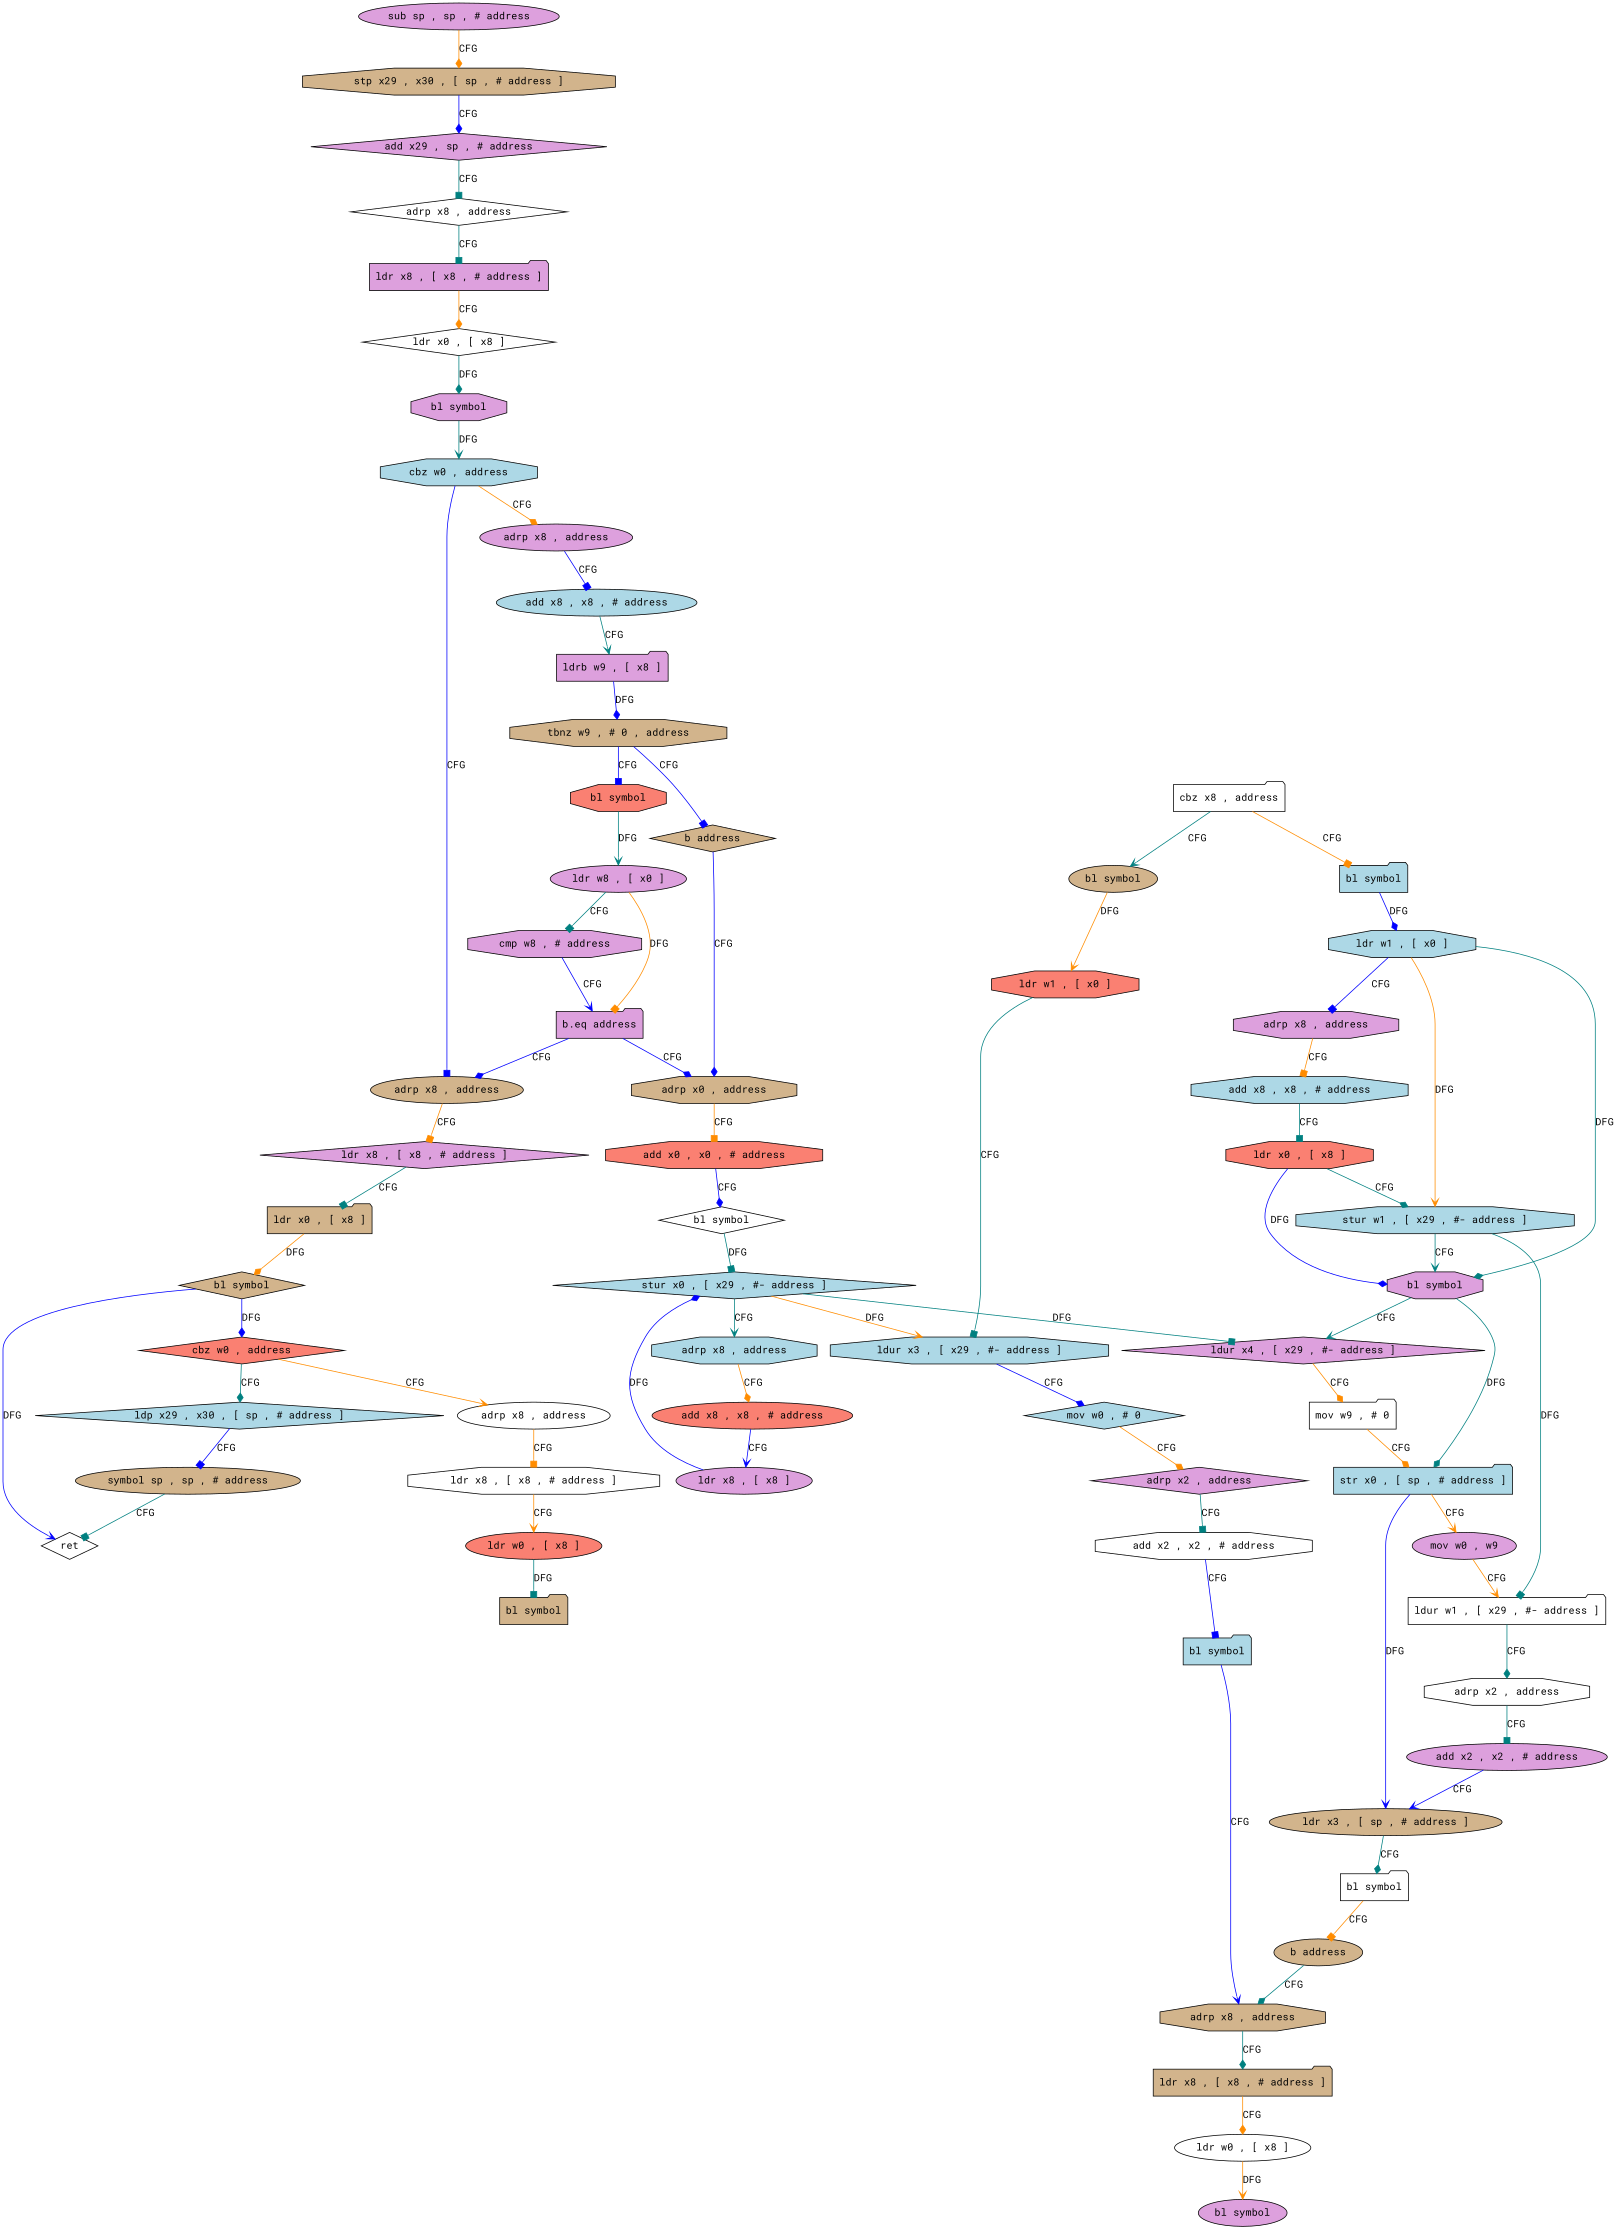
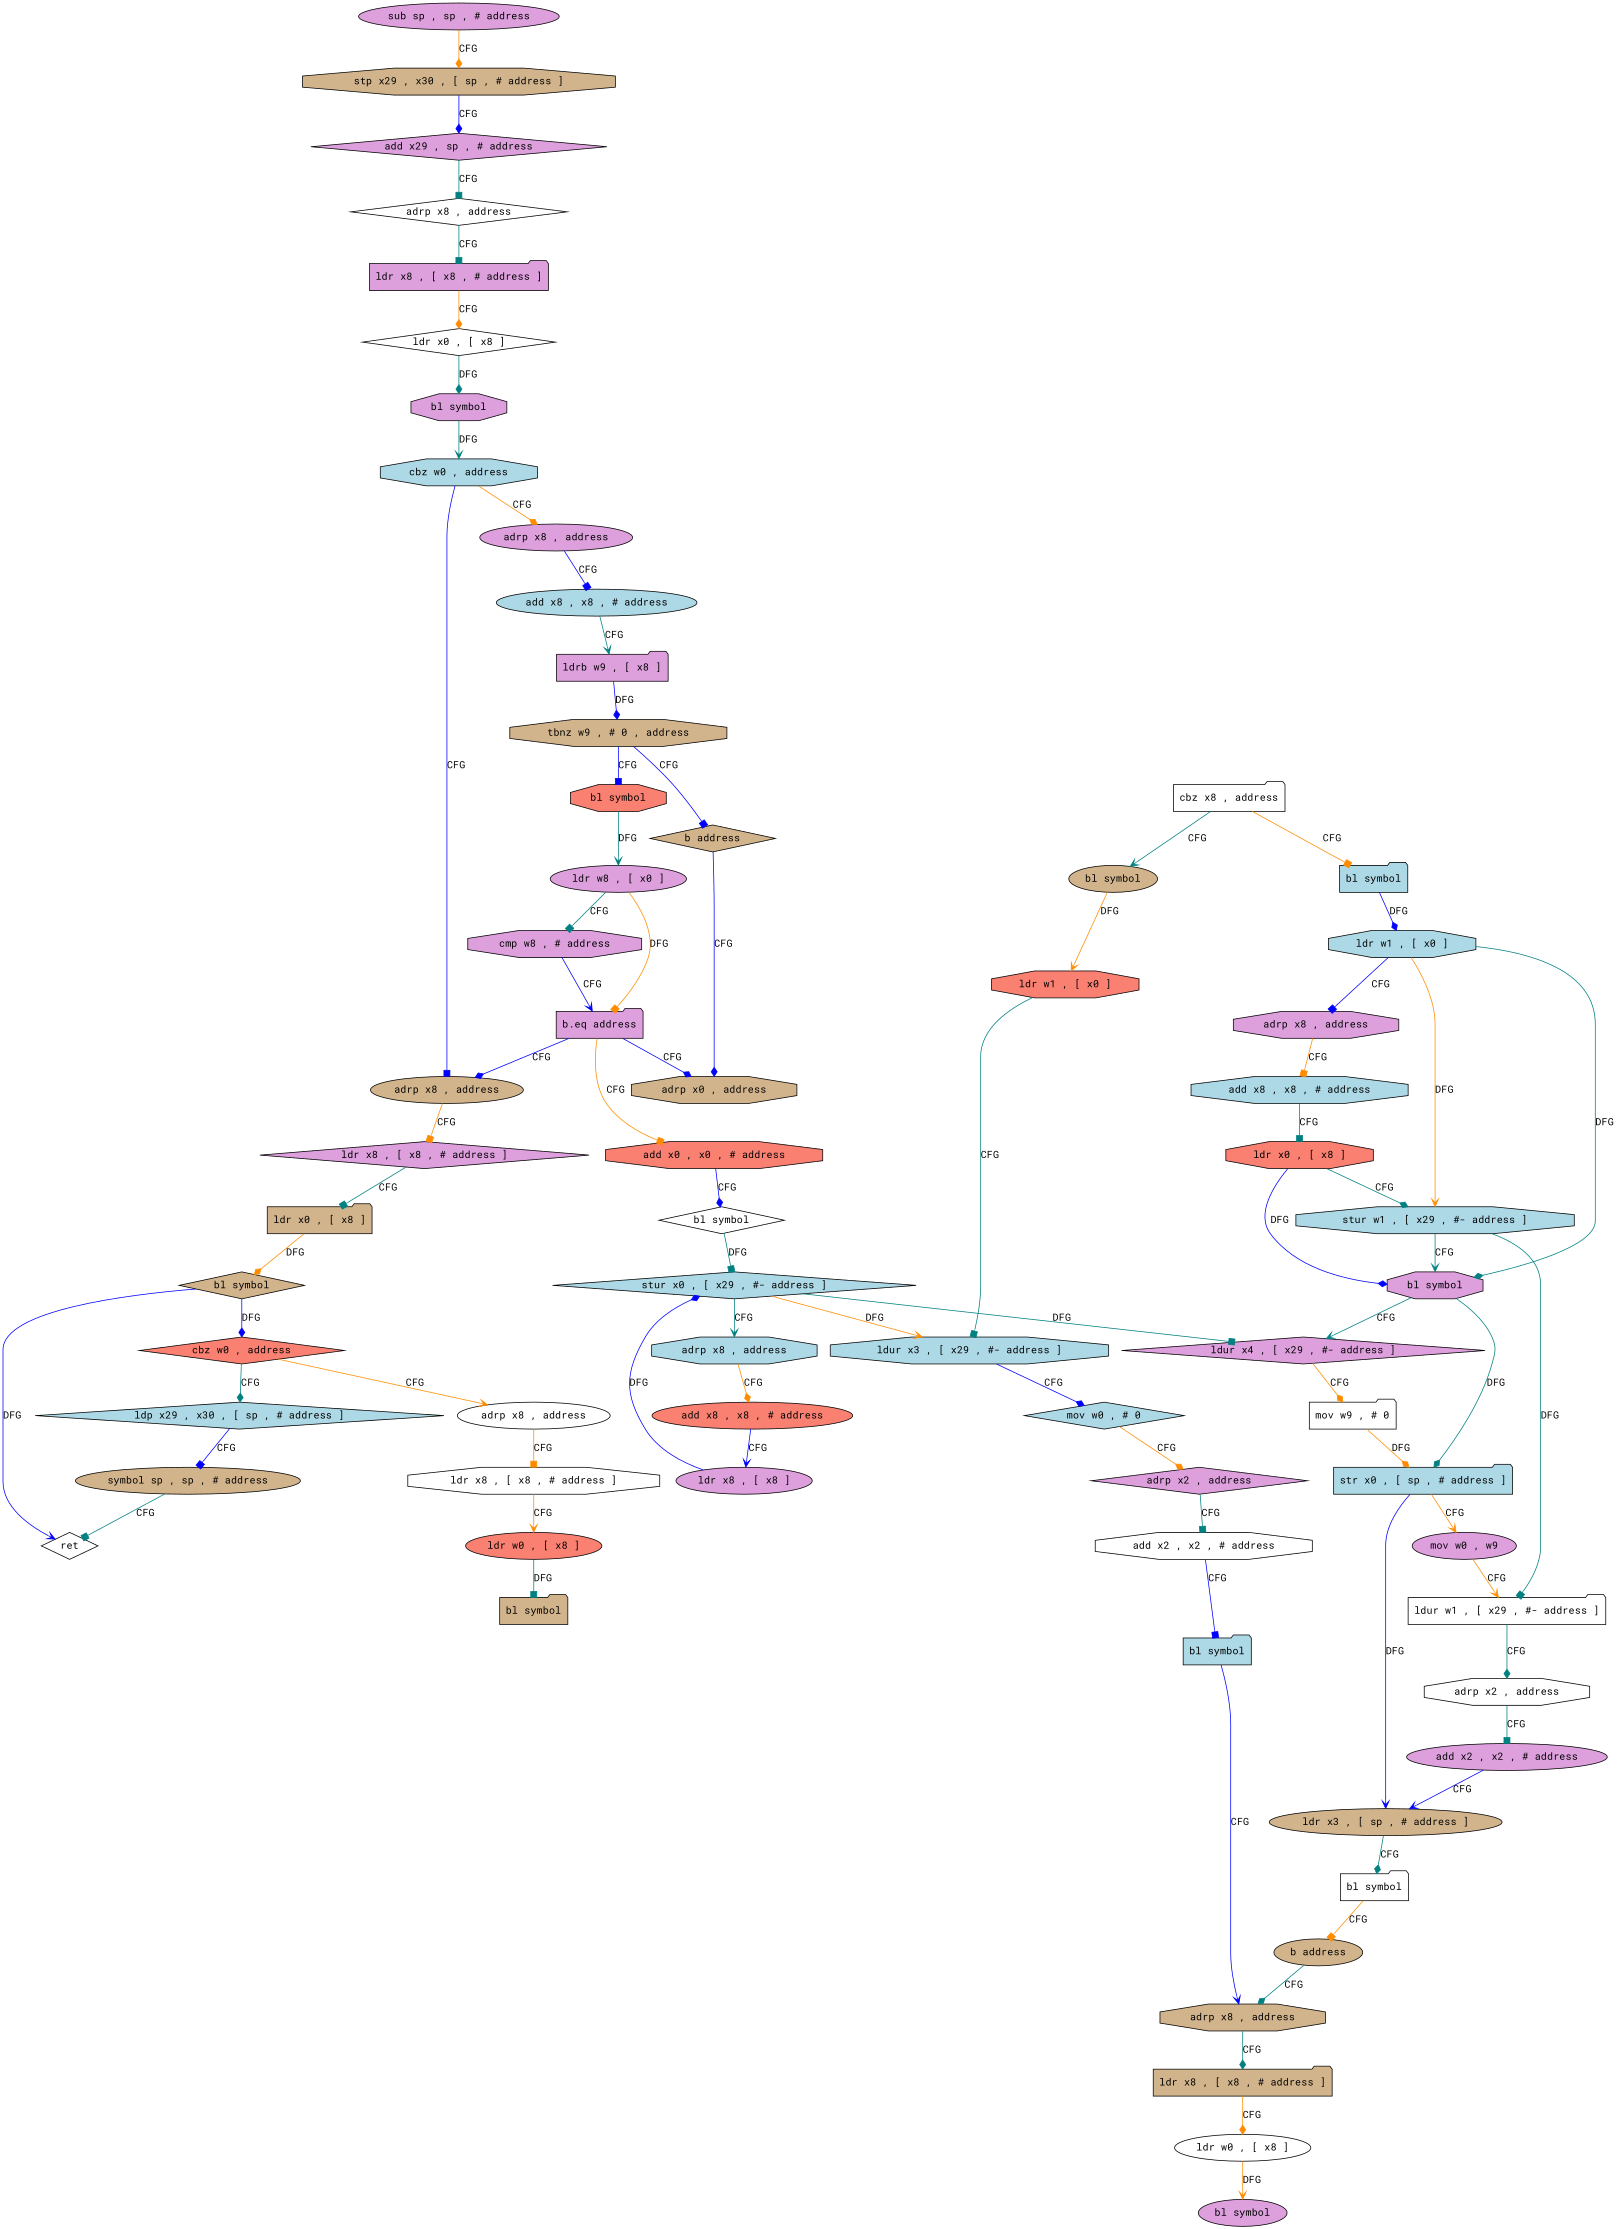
(714, 1119) -> (605, 1101)
(1401, 1448) -> (1401, 1448)
